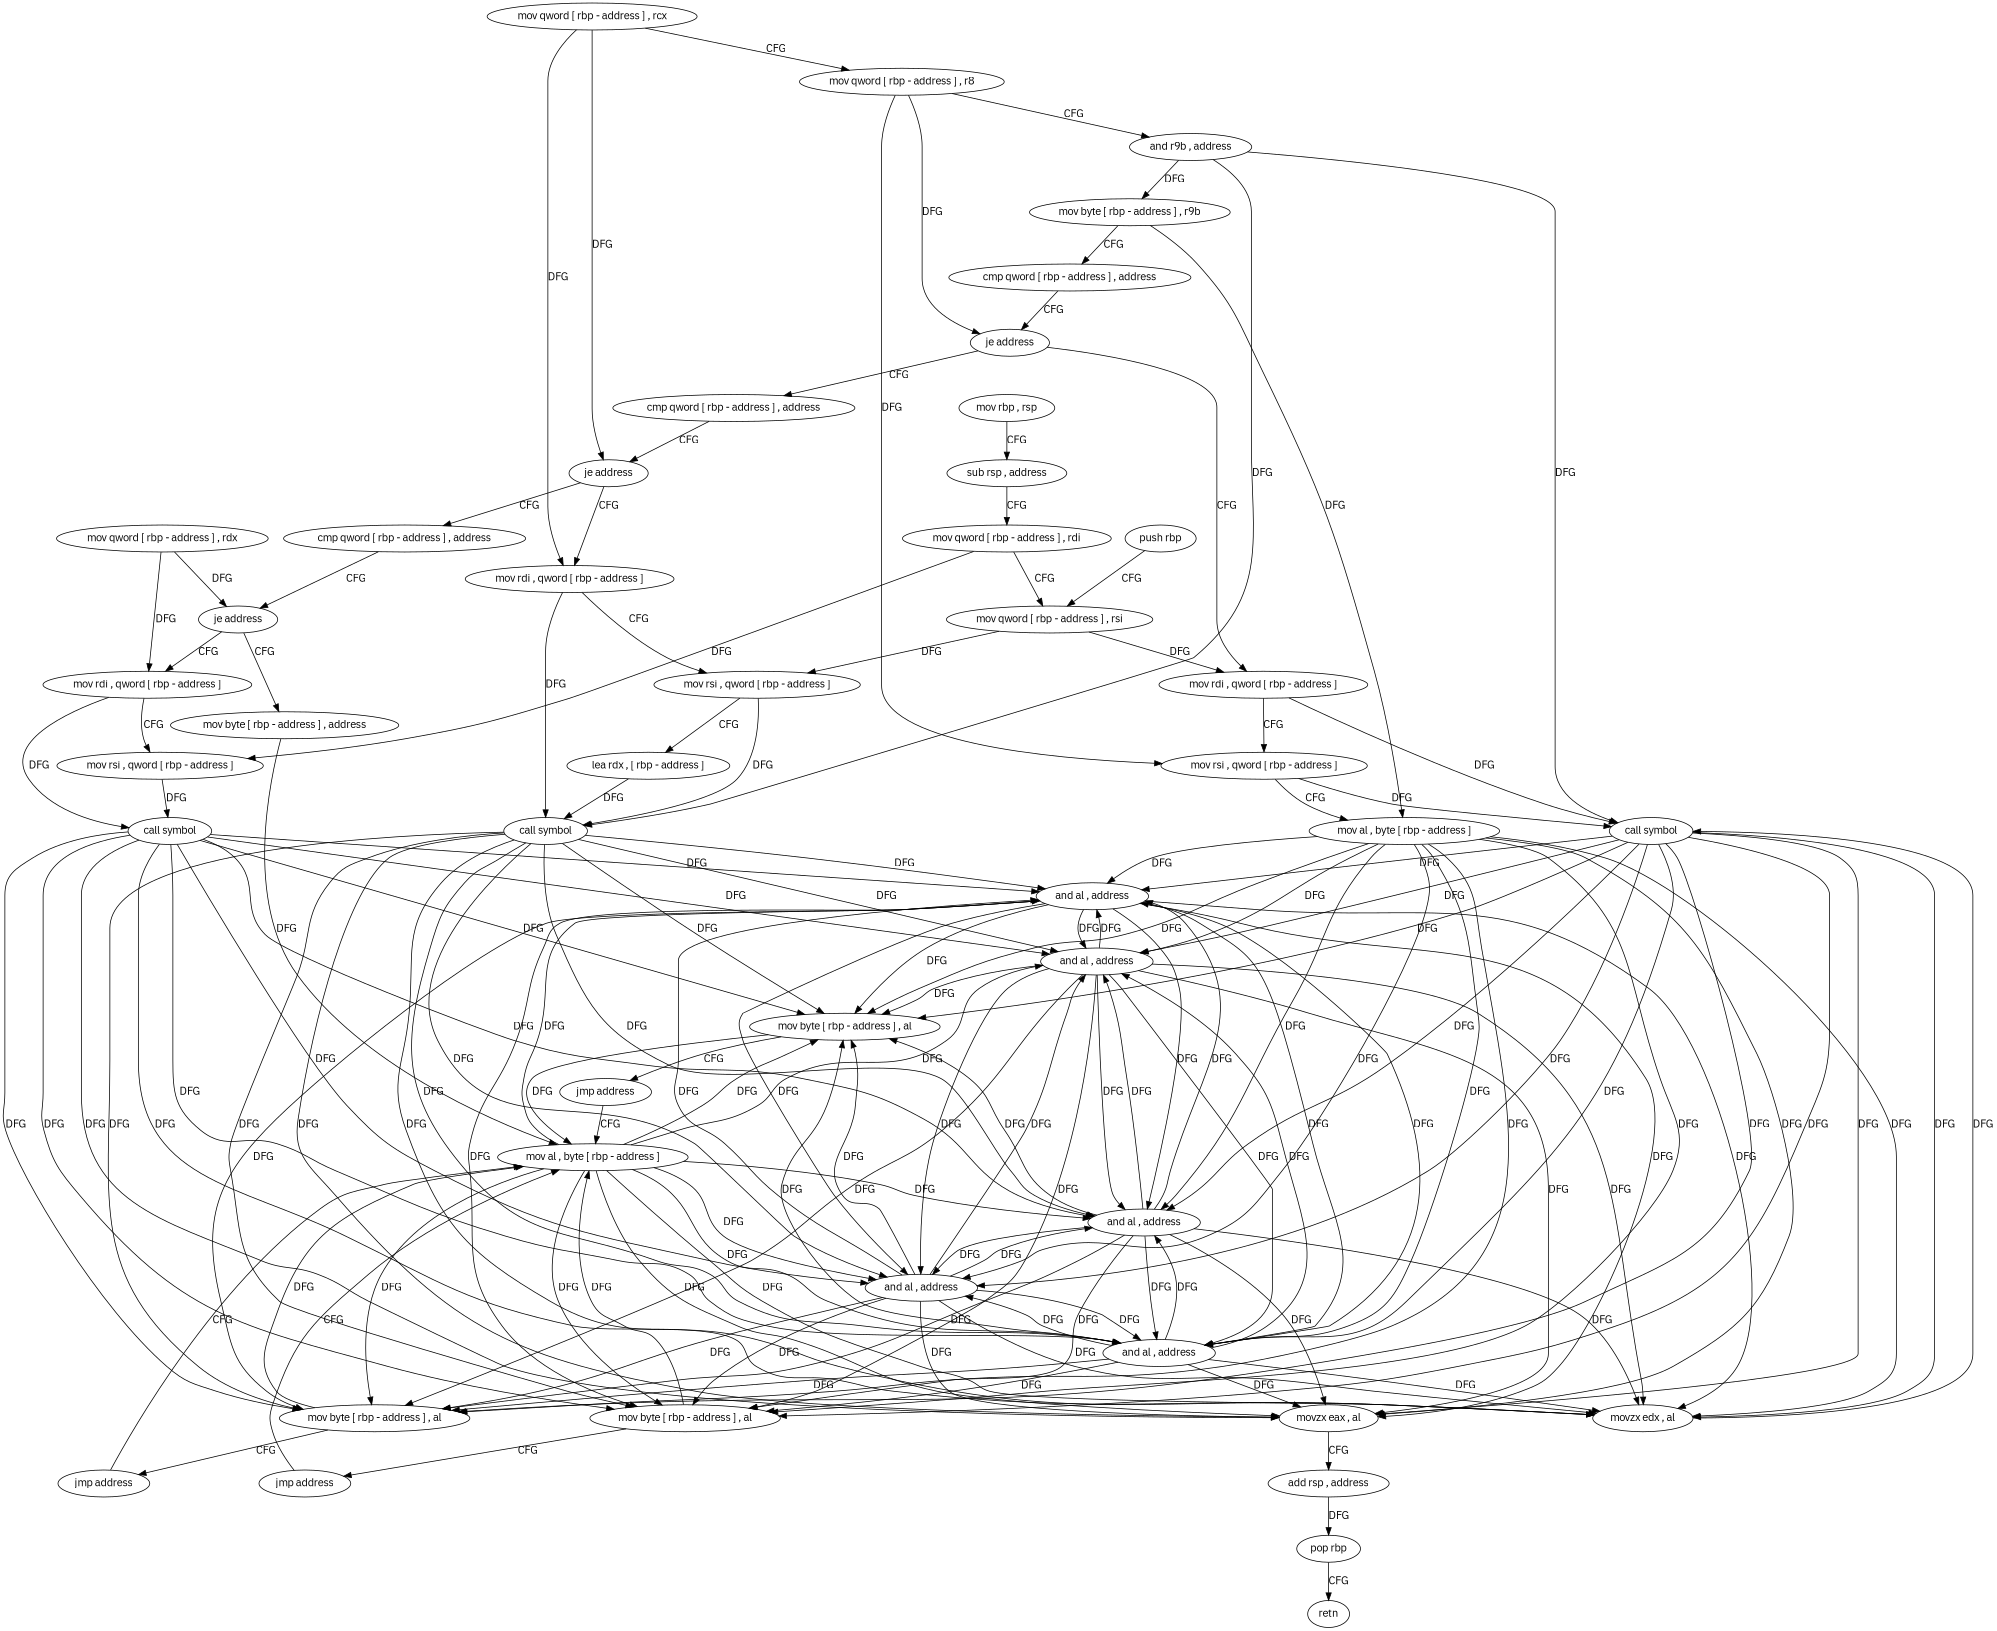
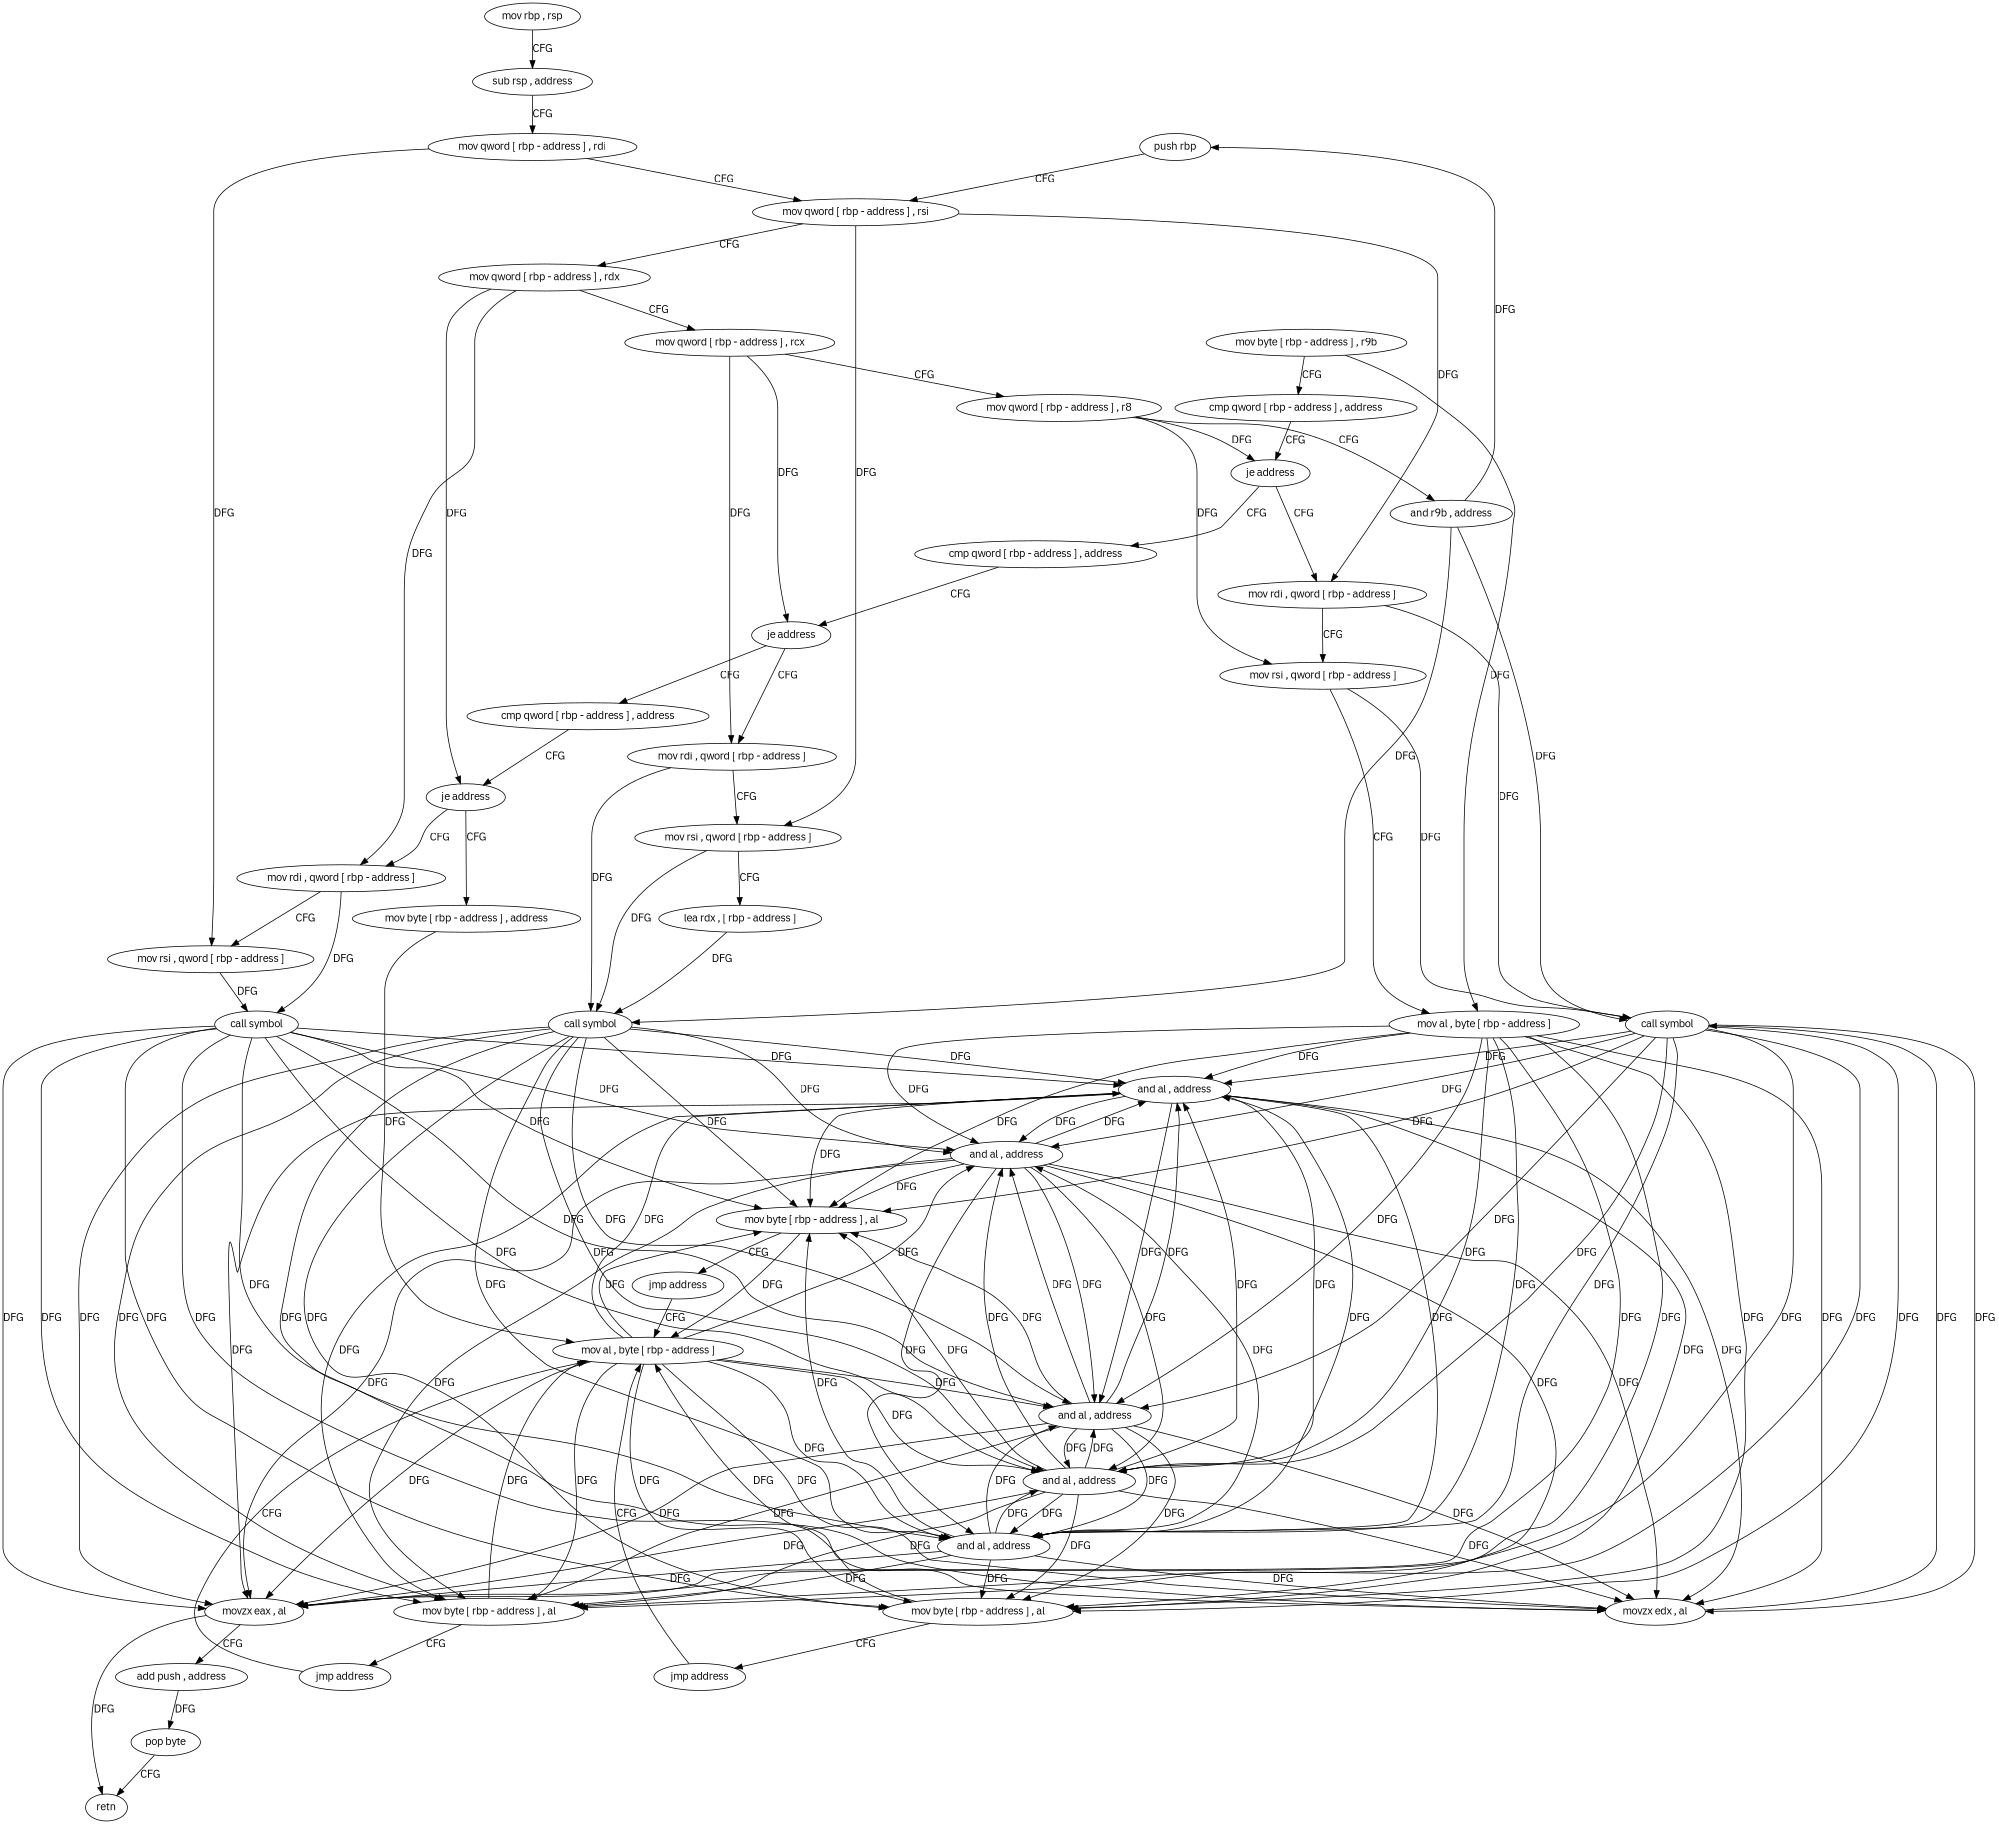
(1163, 177) -> (1495, 212)
none -> (704, 244)
none -> (634, 309)
(1329, 1484) -> (182, 1677)
(1329, 1549) -> (166, 1742)
none -> (105, 1670)
